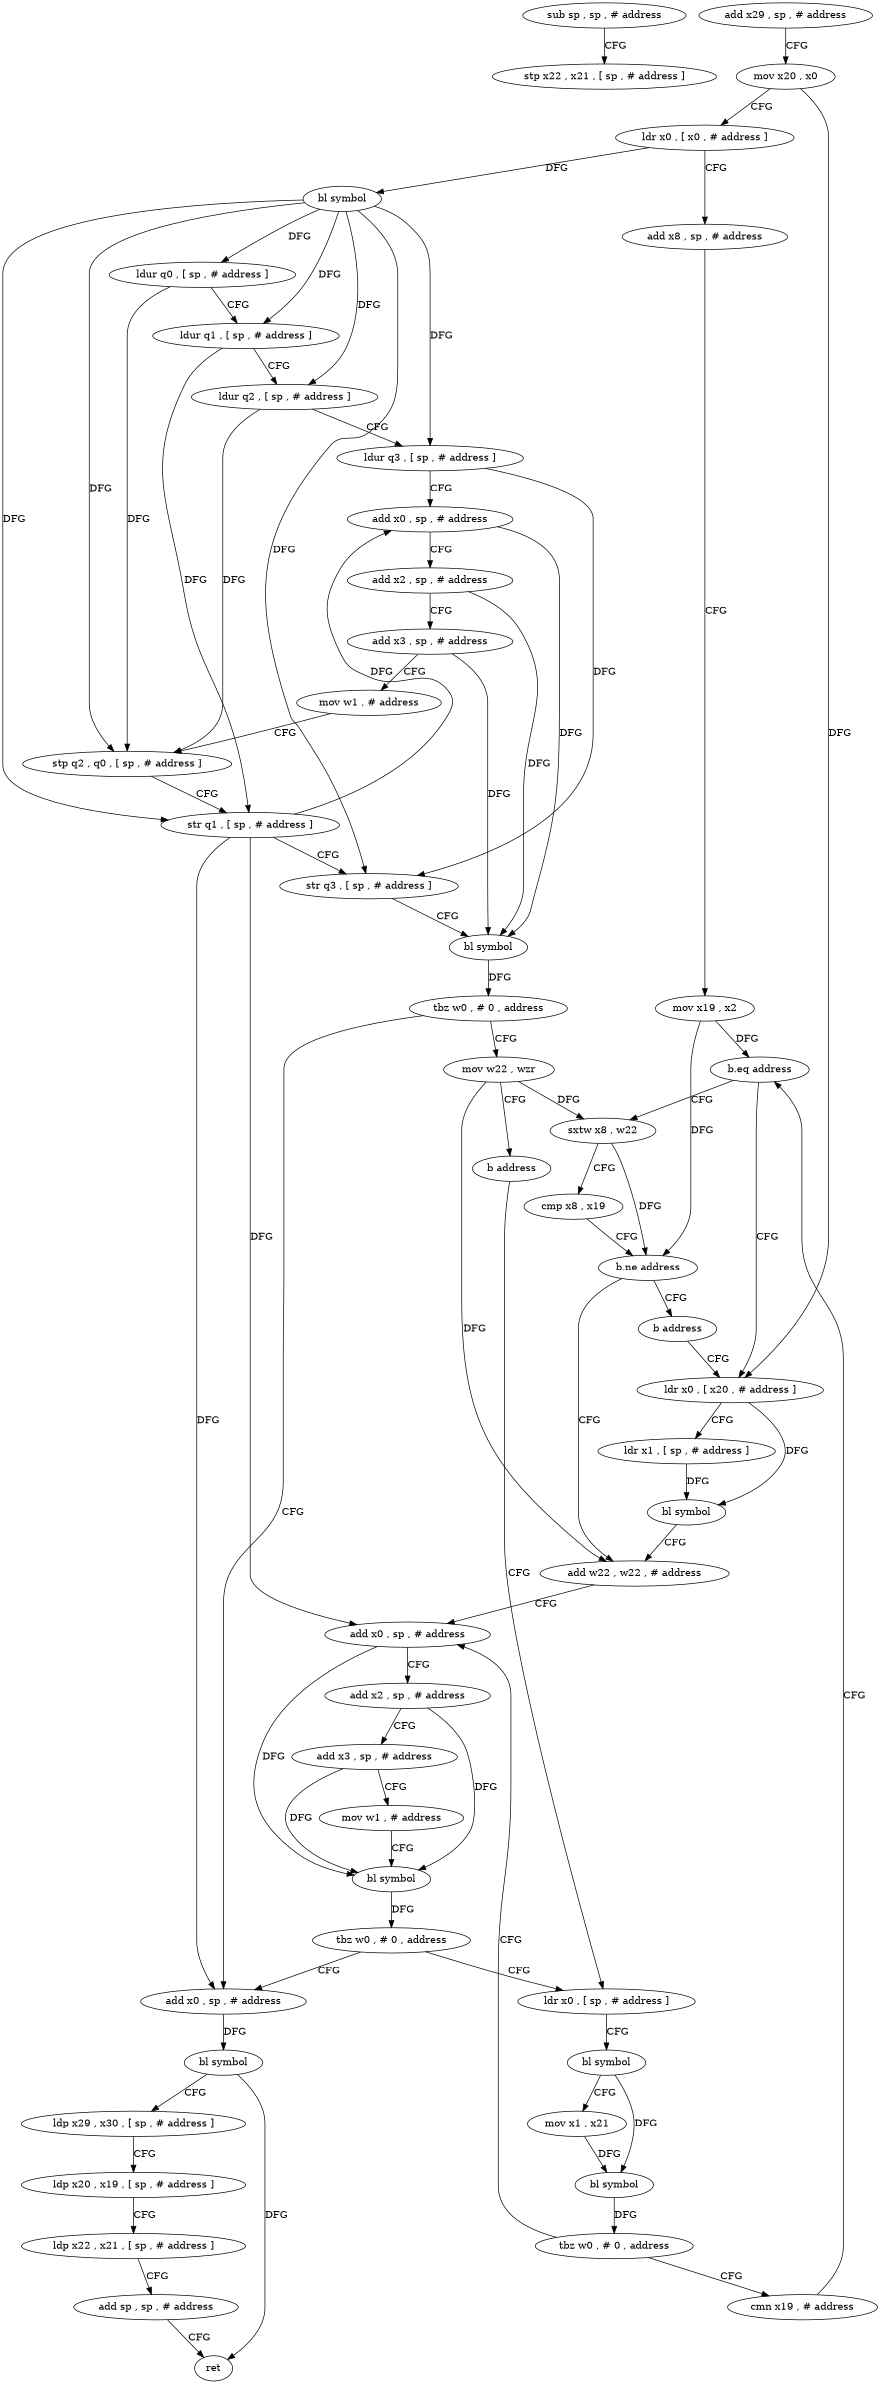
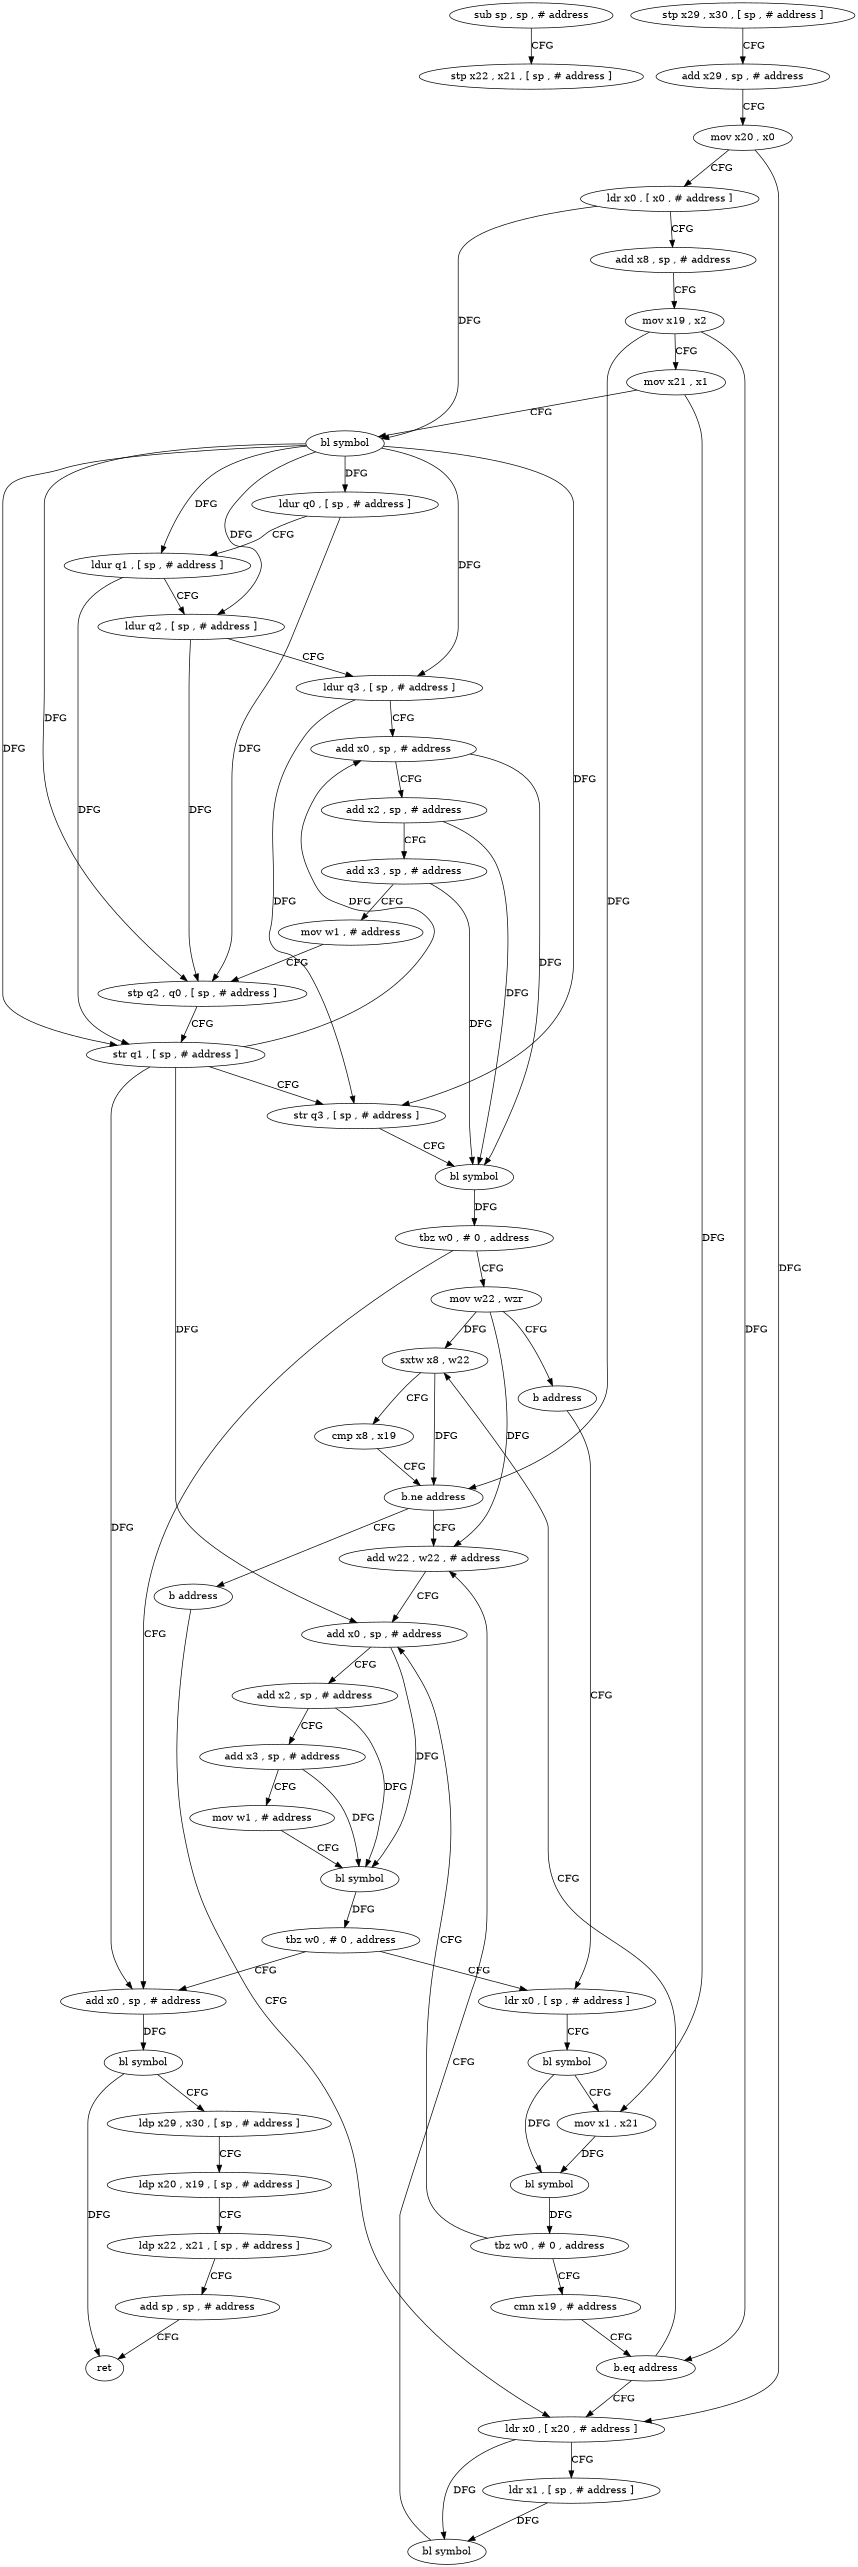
none -> (743, 15)
none -> (676, 382)
